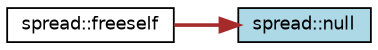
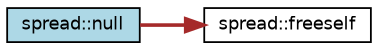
(197, 25) -> (163, 25)
